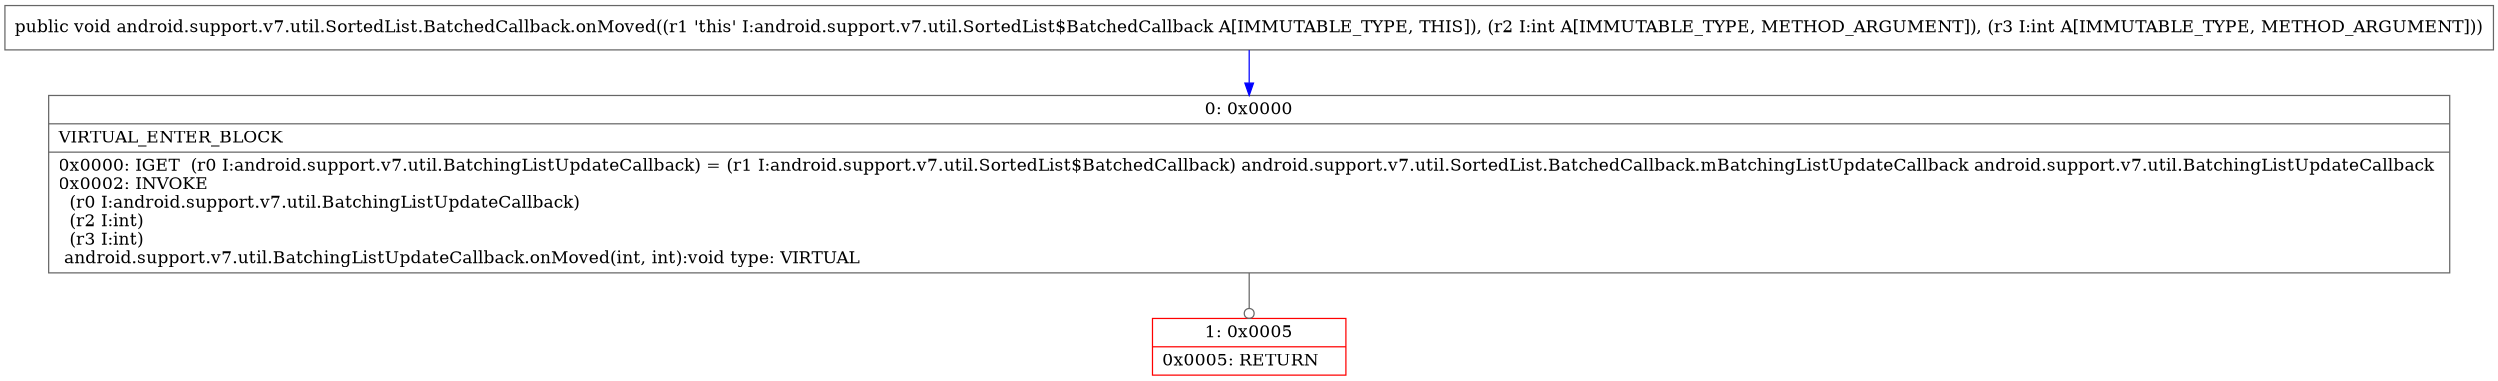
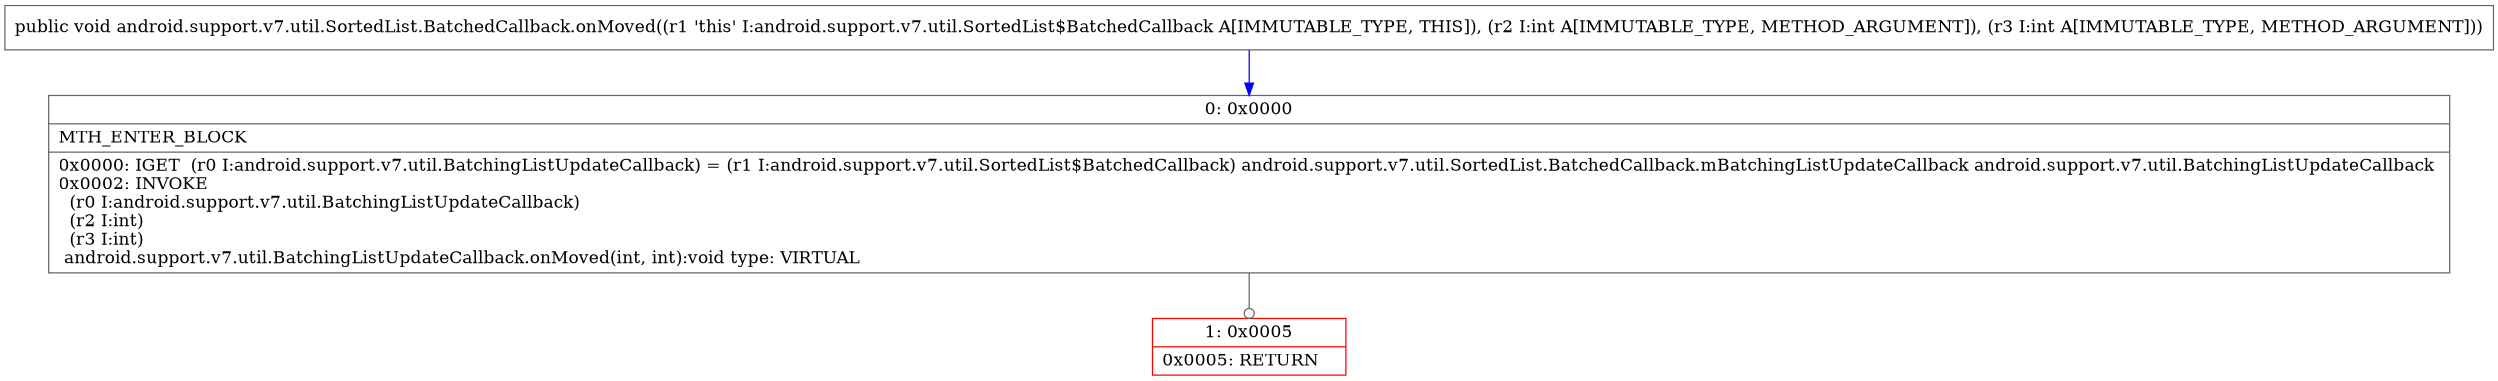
(171, 137) -> (153, 137)
